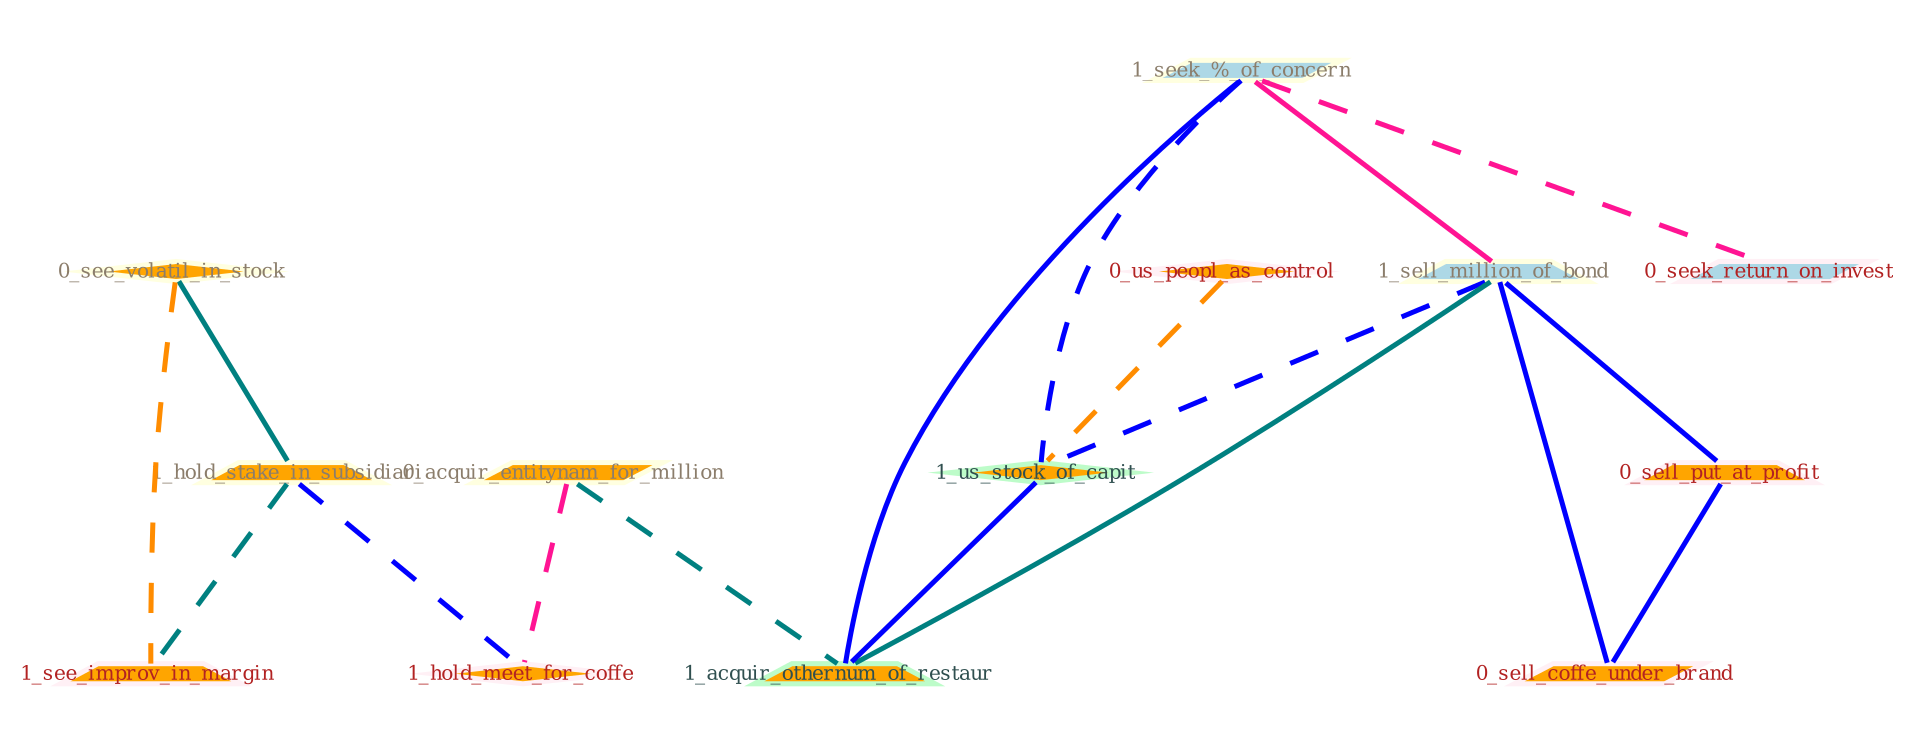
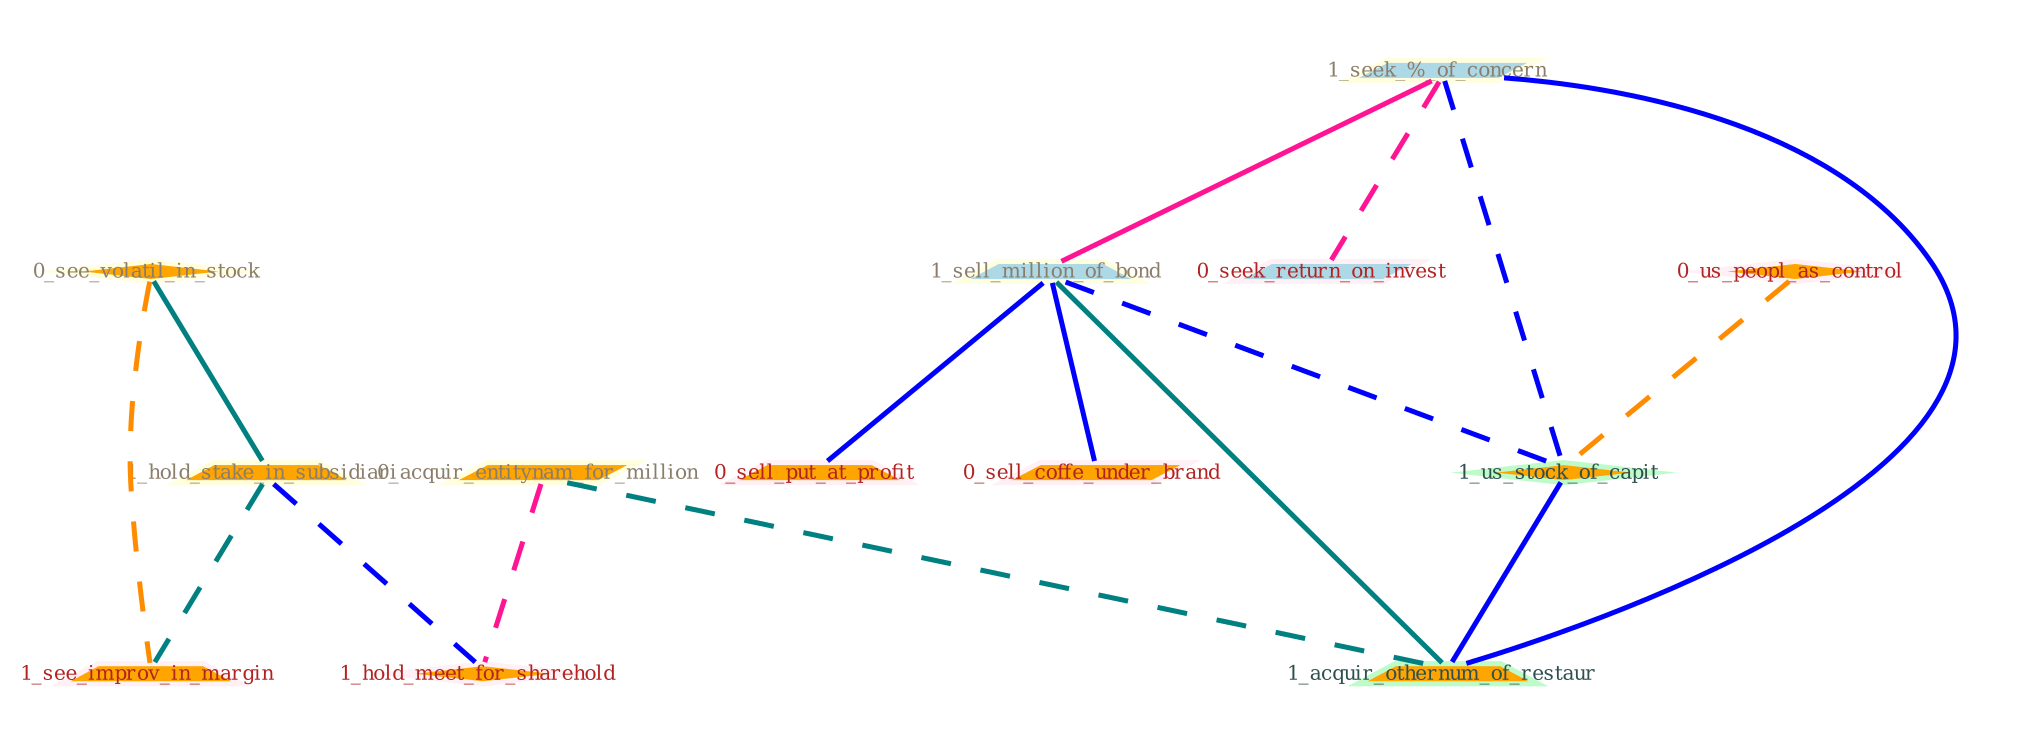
(1667, 573) -> none
(523, 674) -> (483, 674)
